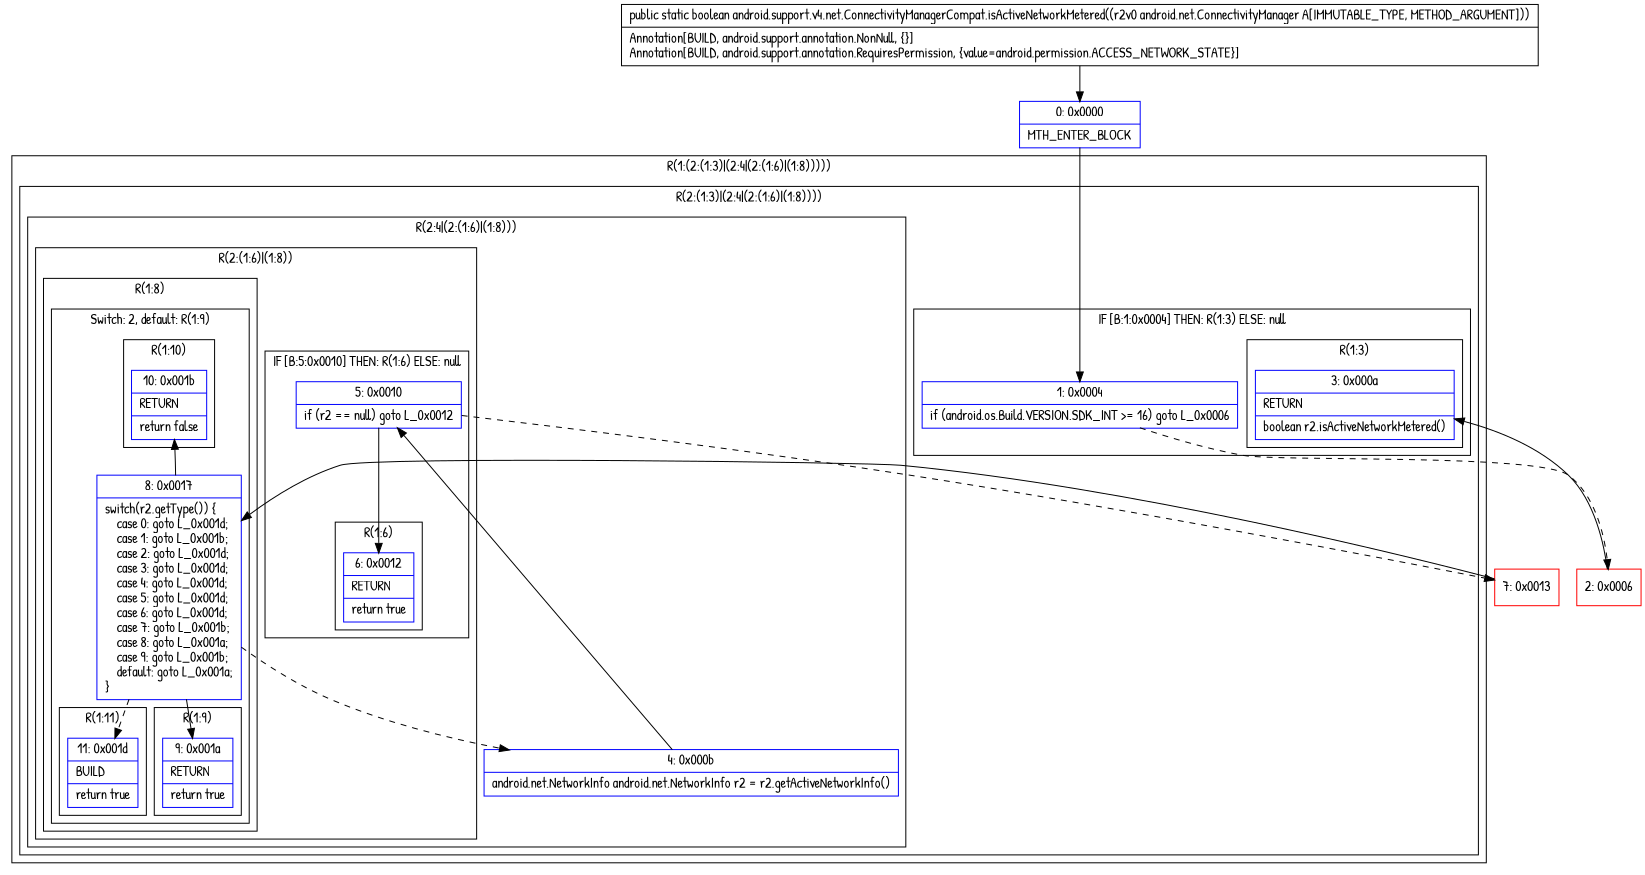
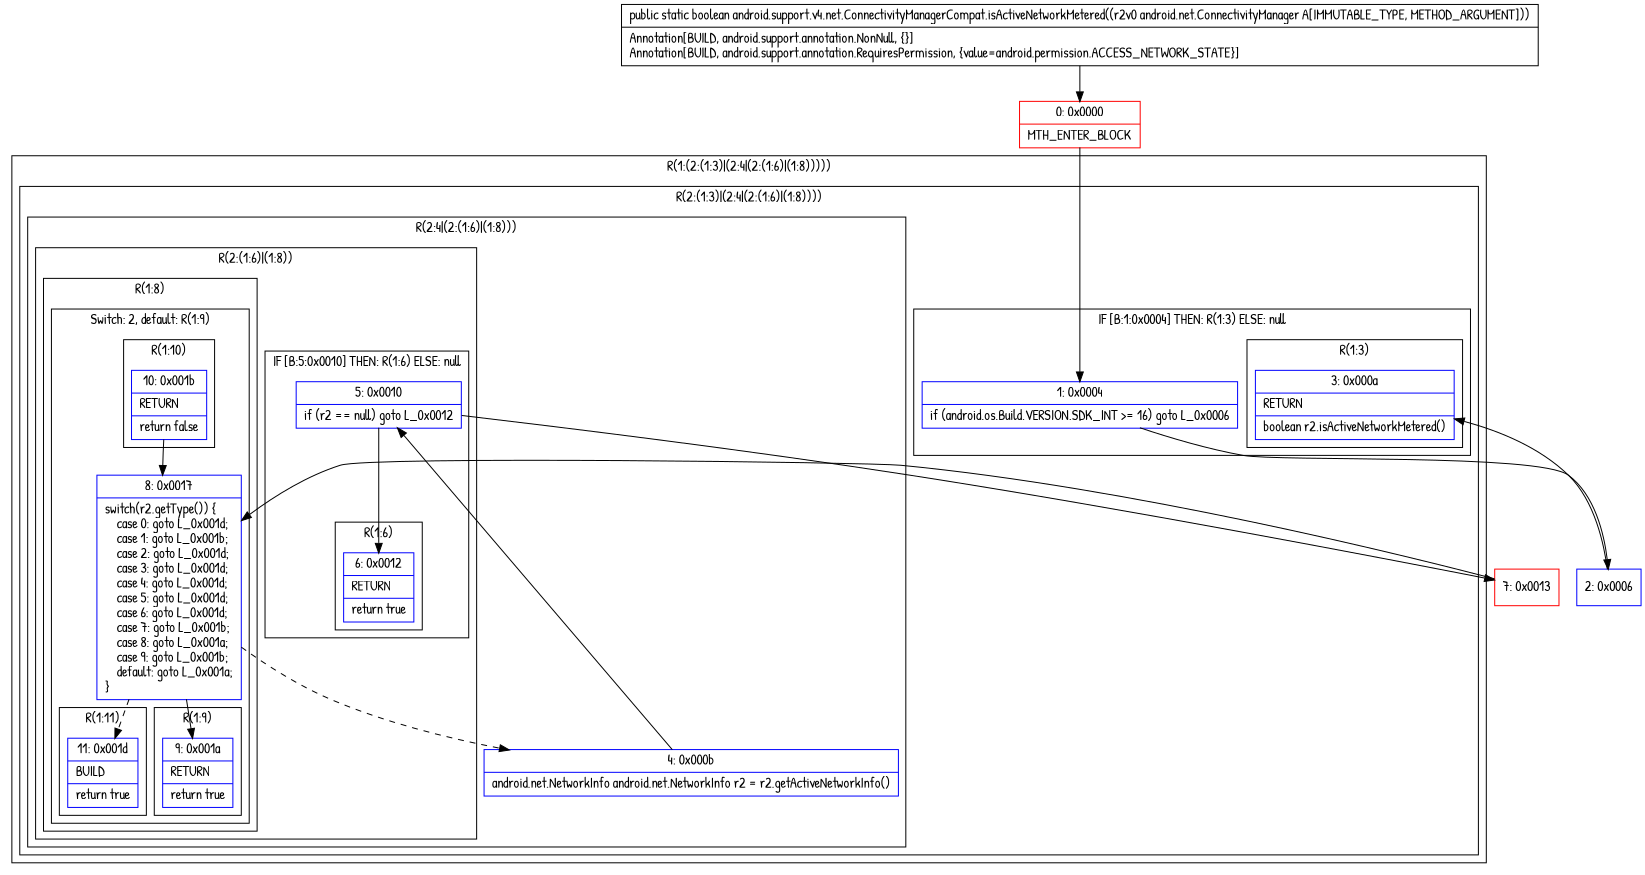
(1080, 125) -> (1080, 125)
(1467, 461) -> (1467, 461)
(175, 462) -> (163, 454)
(975, 486) -> (975, 486)
(1609, 587) -> (1609, 587)
